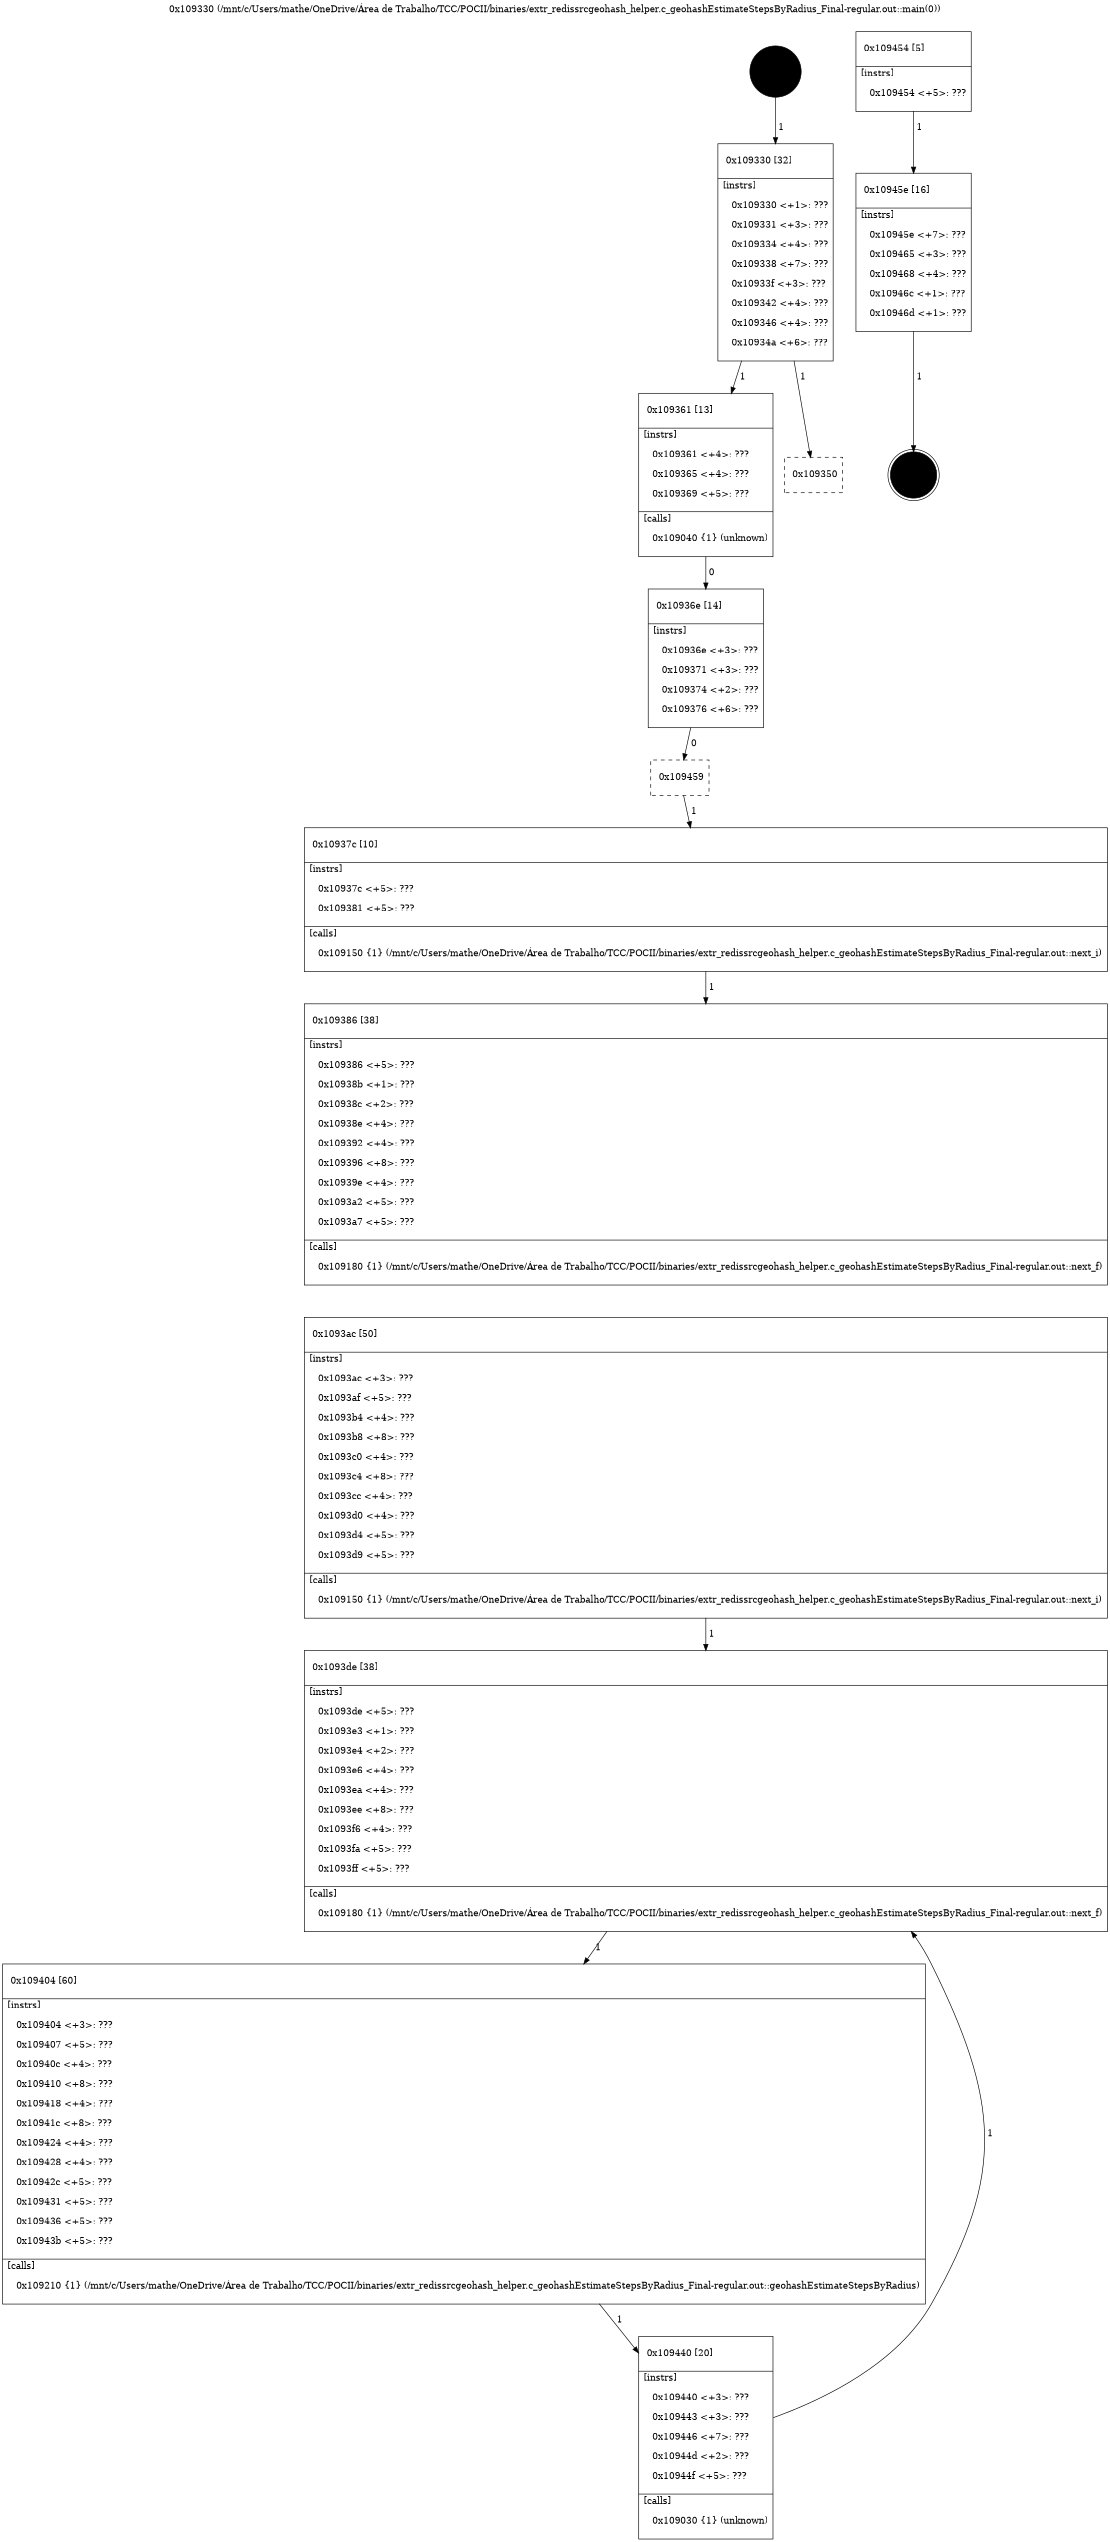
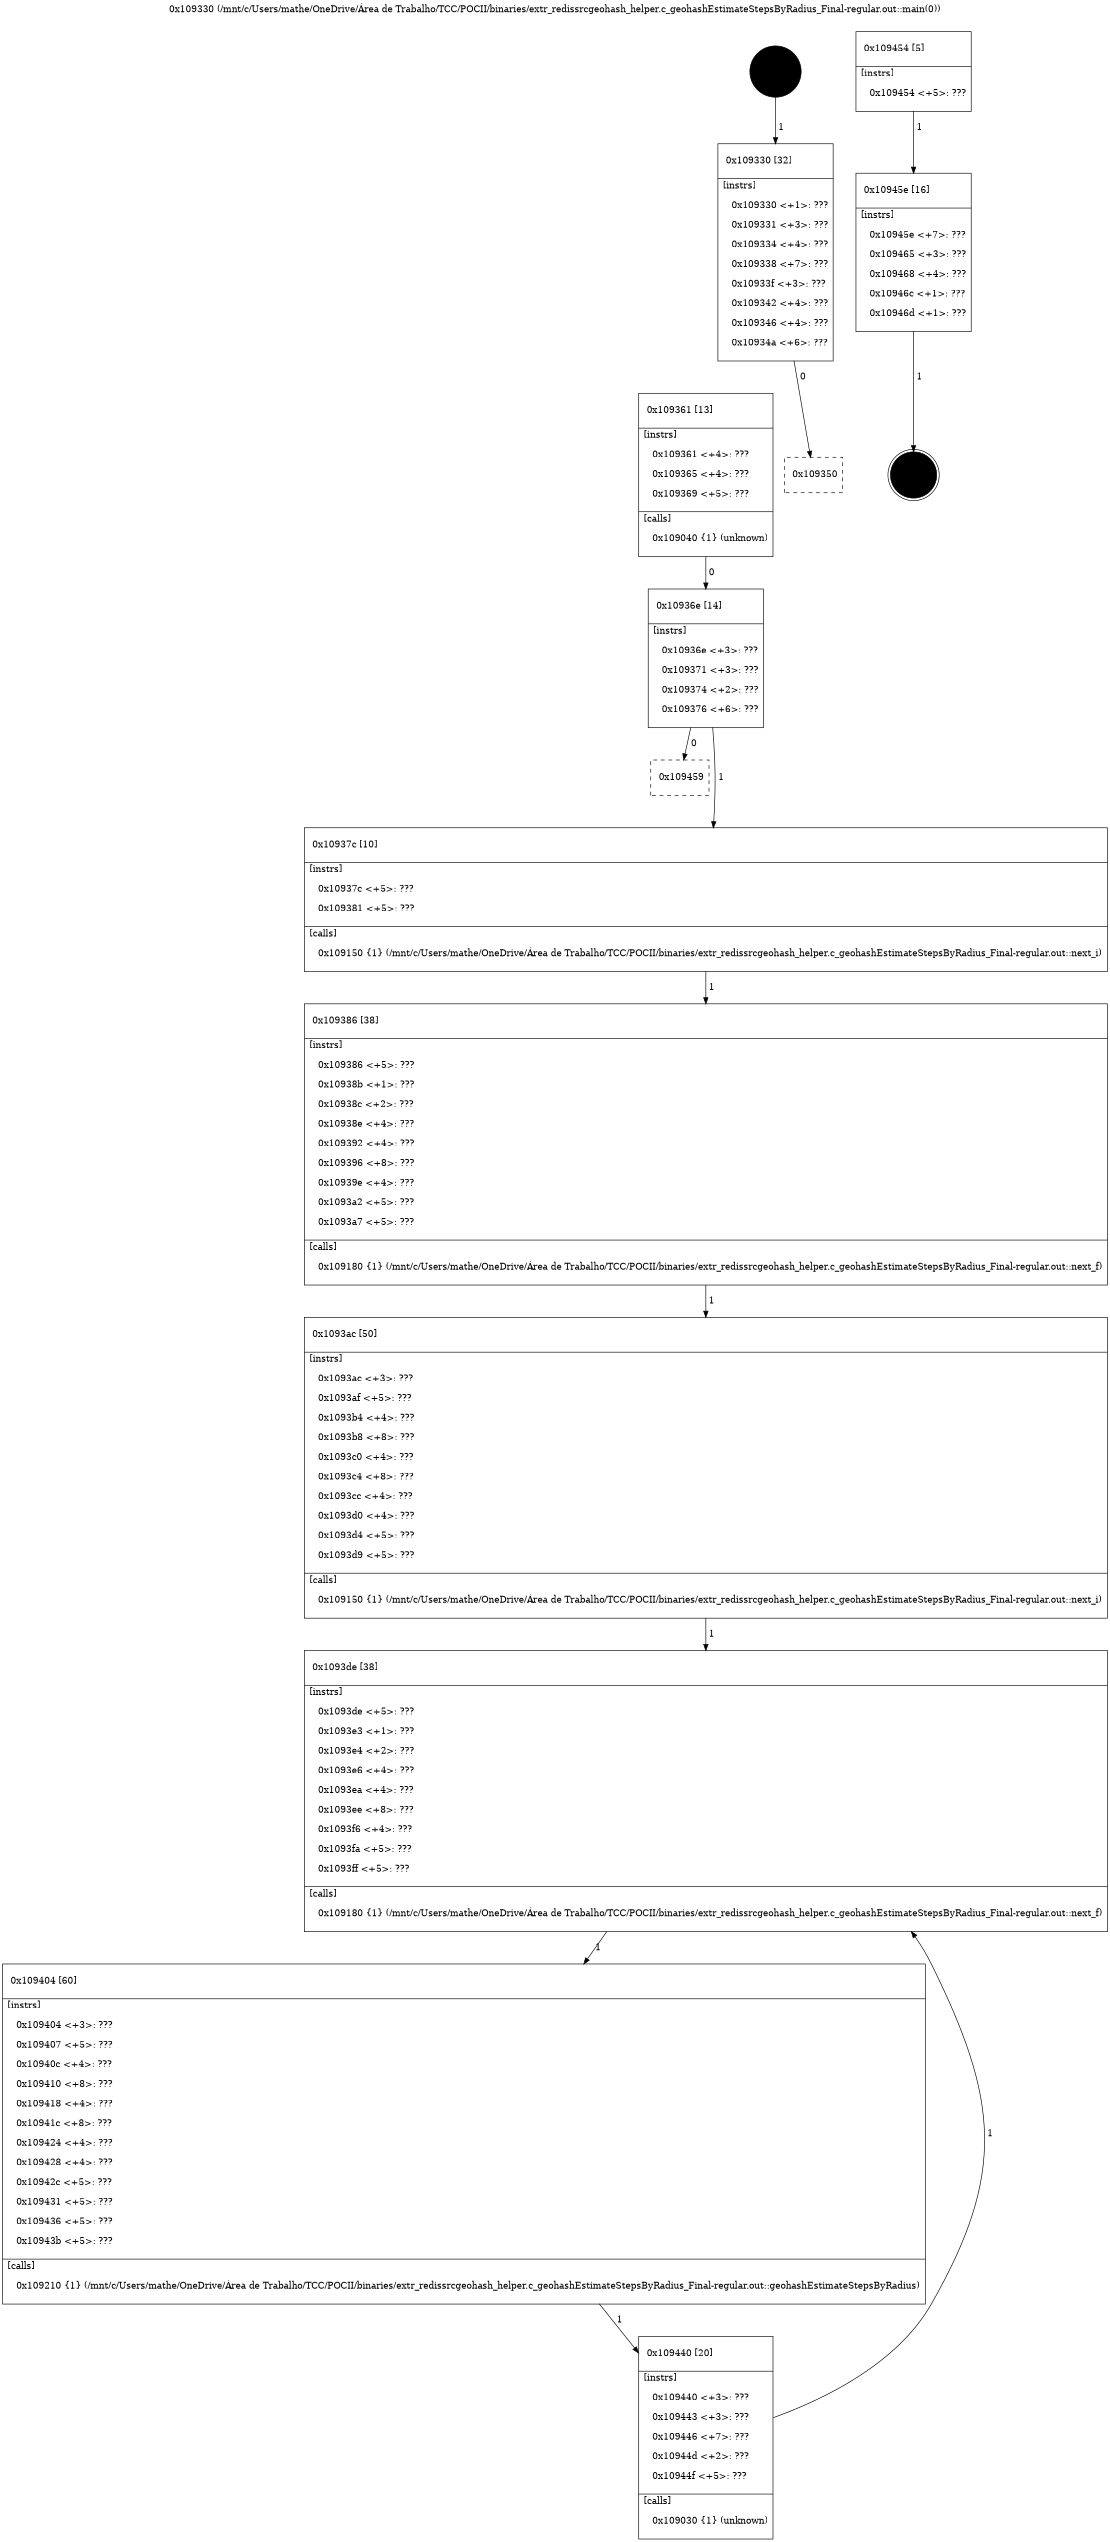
(737, 374) -> none
(801, 377) -> (801, 377)
(686, 809) -> (715, 774)
none -> (706, 1298)
